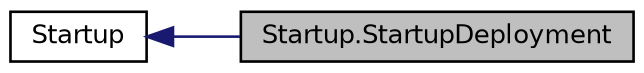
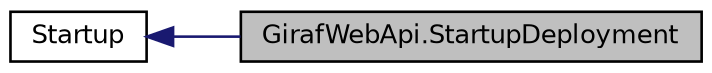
(437, 37) -> (471, 37)
